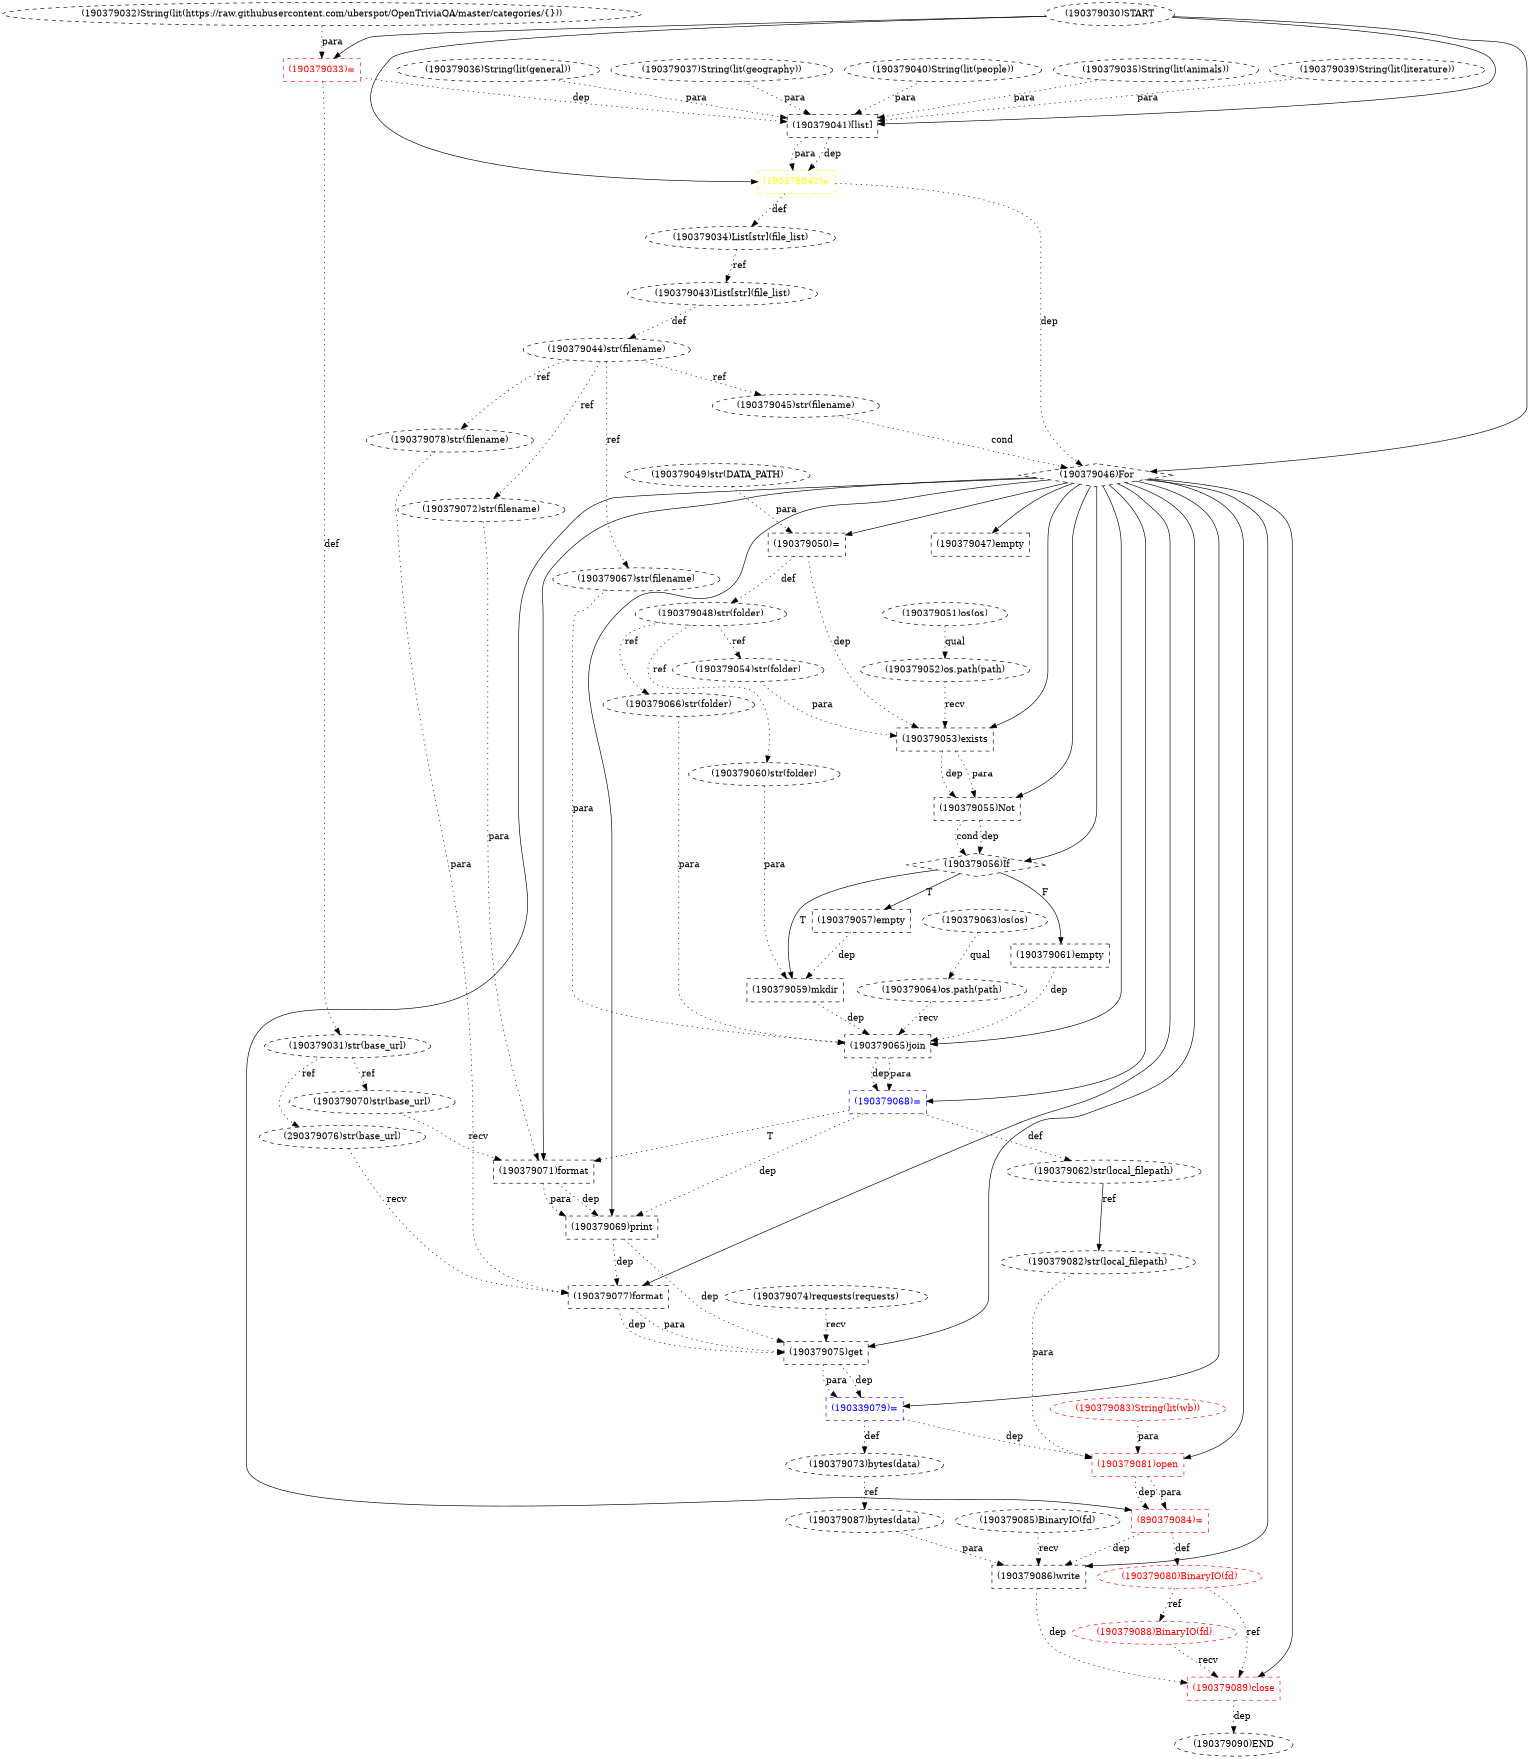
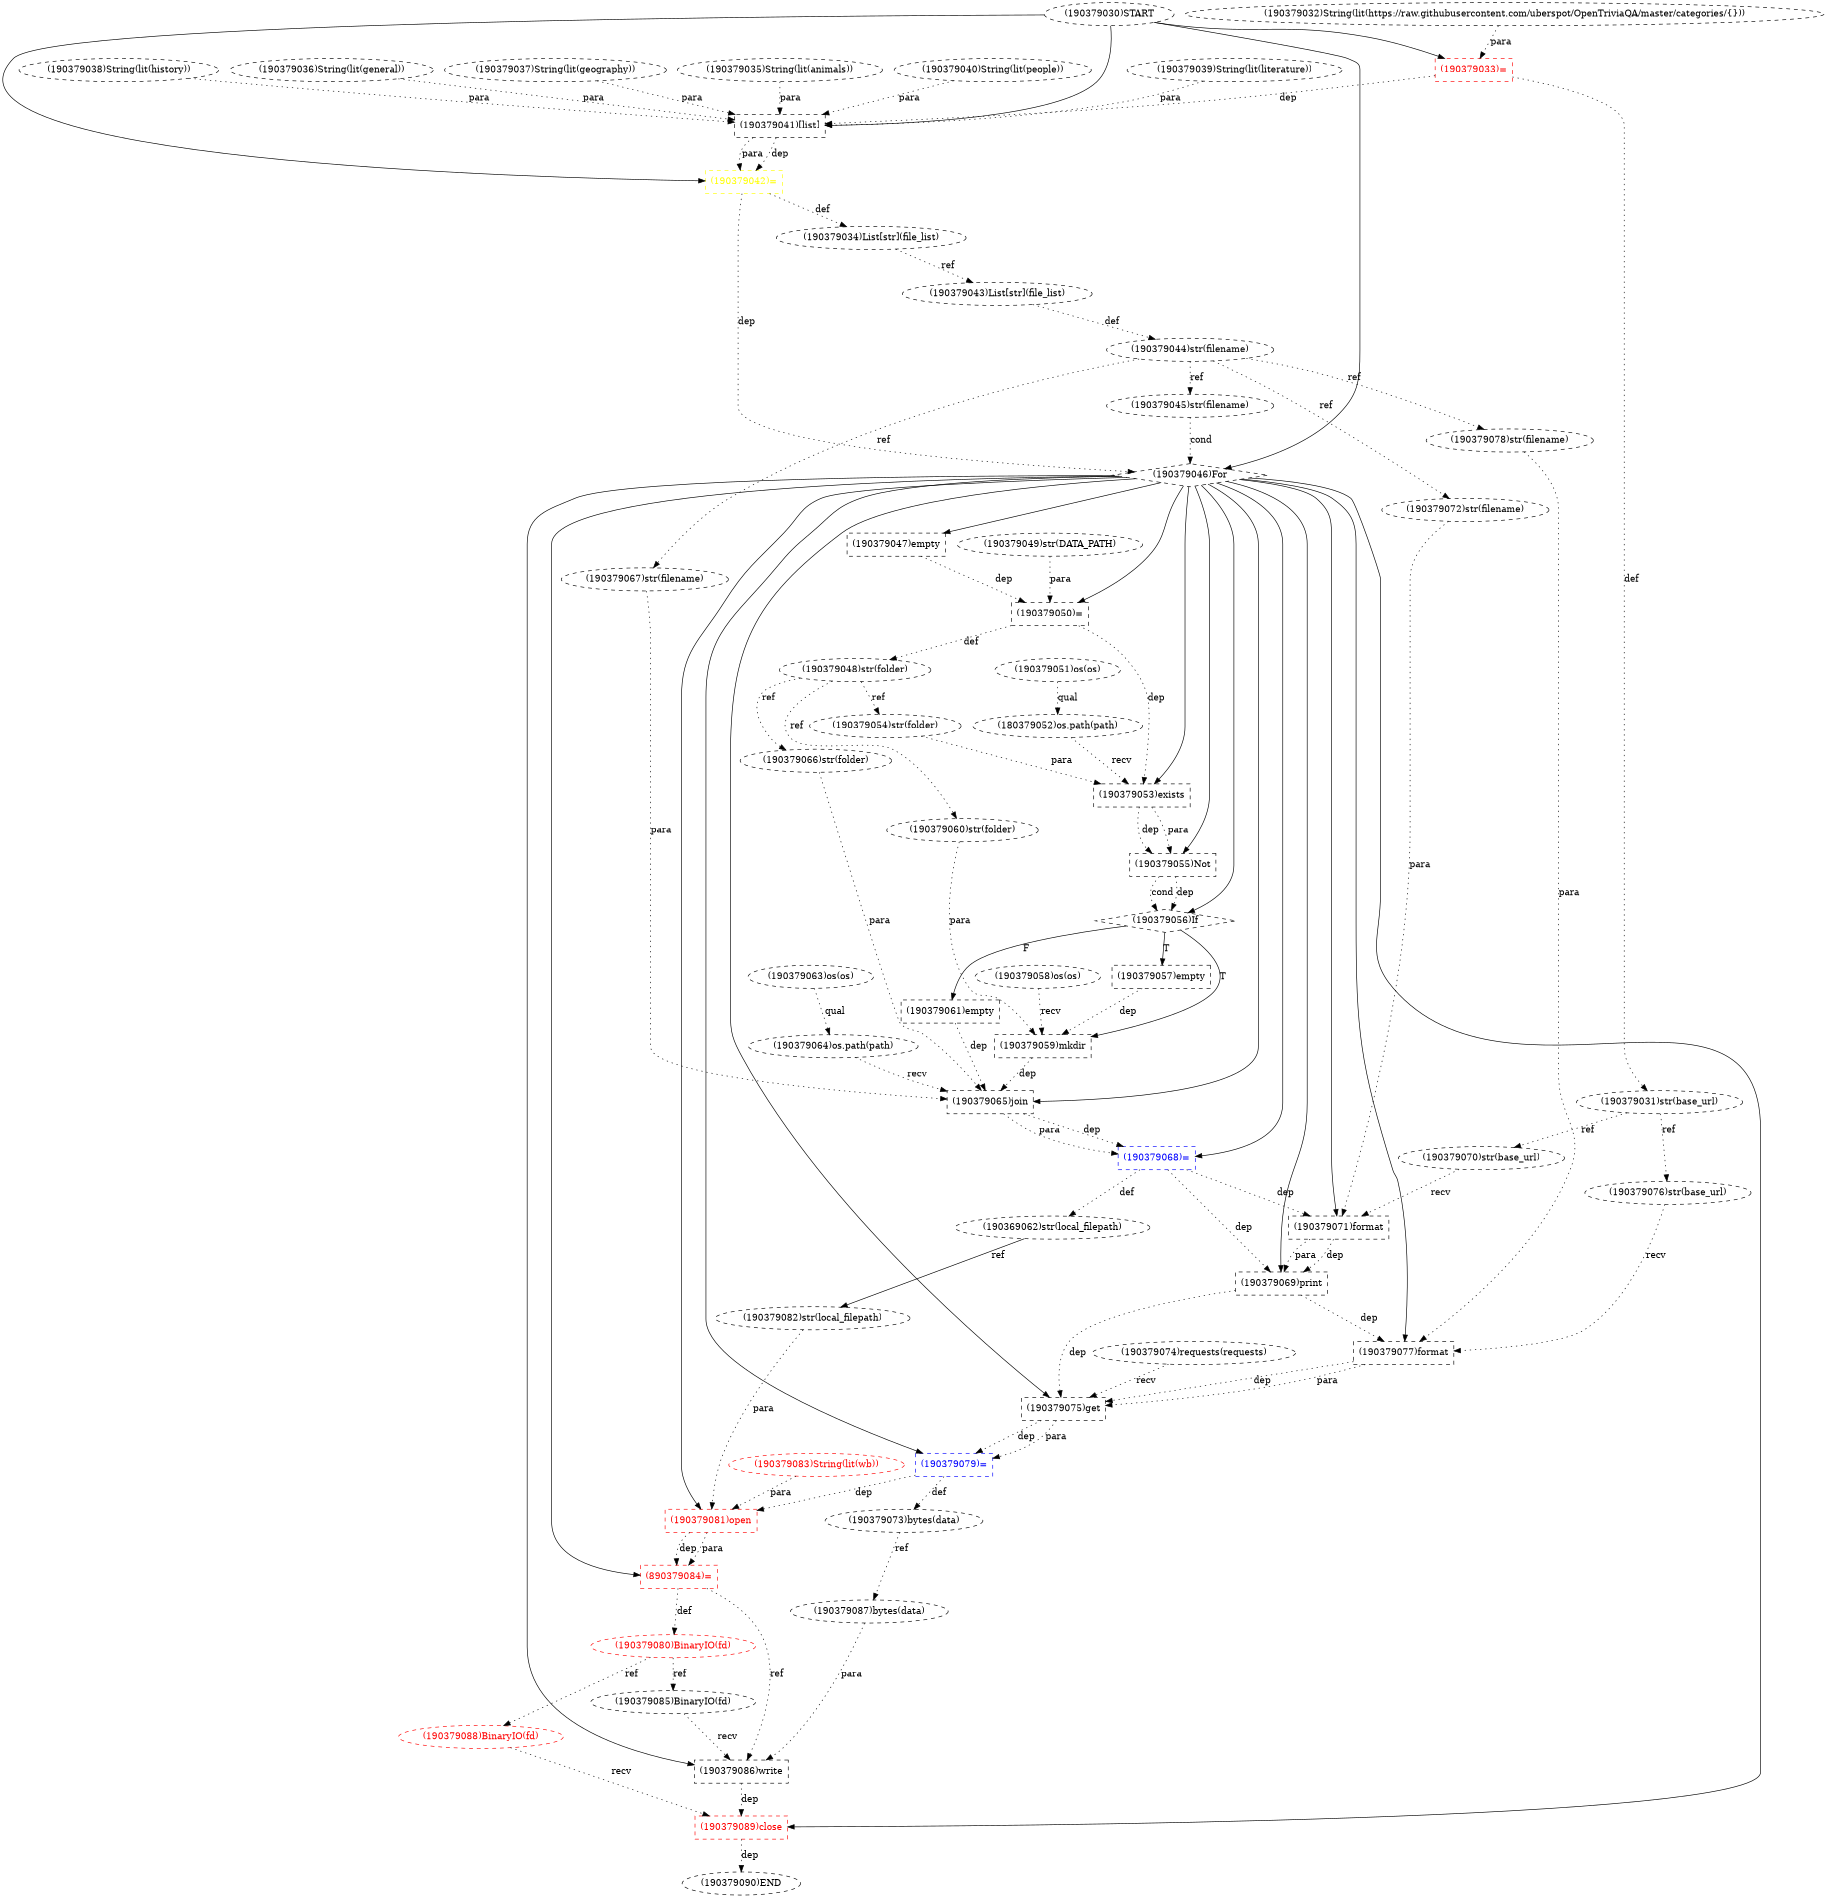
none -> (119, 70)
none -> (970, 578)
(945, 670) -> (1058, 726)
none -> (1038, 977)
(342, 1137) -> (1668, 1193)
(770, 1137) -> (1286, 1193)
(1104, 1172) -> (1053, 1228)
(865, 1409) -> (954, 1465)
(1122, 1549) -> (777, 1674)
(1243, 1621) -> (673, 1671)
